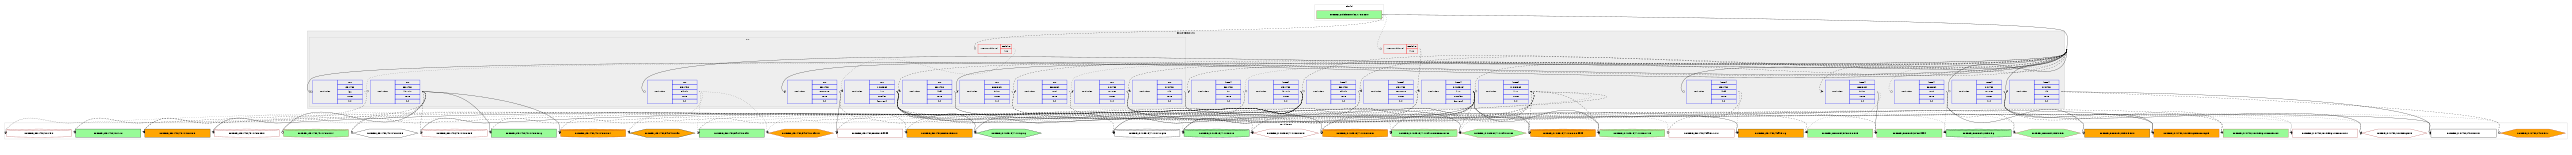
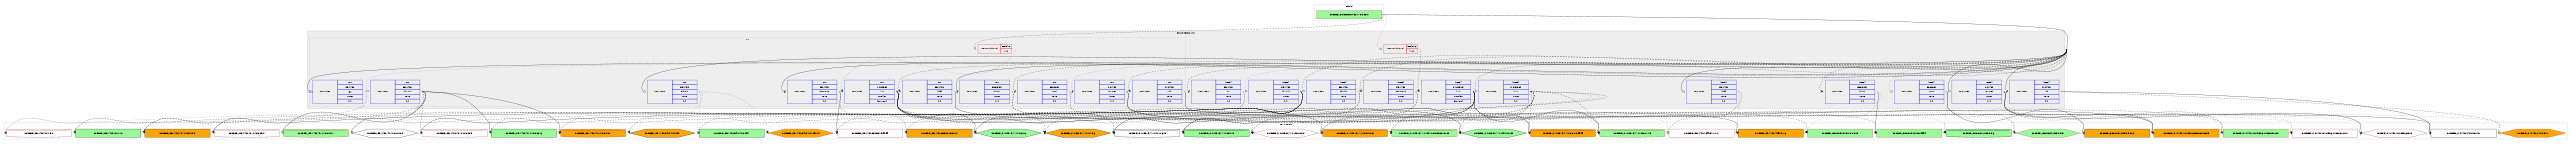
none -> (1078, 133)
(1494, 133) -> (1494, 133)
